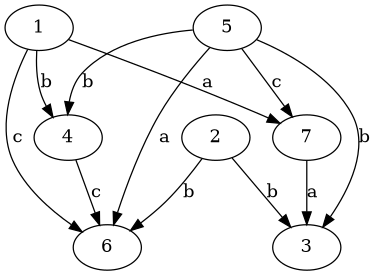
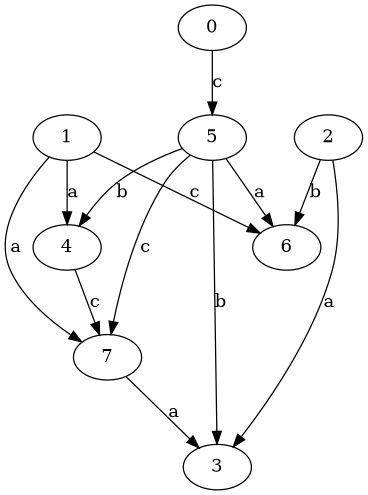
none -> (212, 28)
(47, 83) -> (73, 193)
(86, 187) -> (85, 296)
(273, 193) -> (329, 302)
